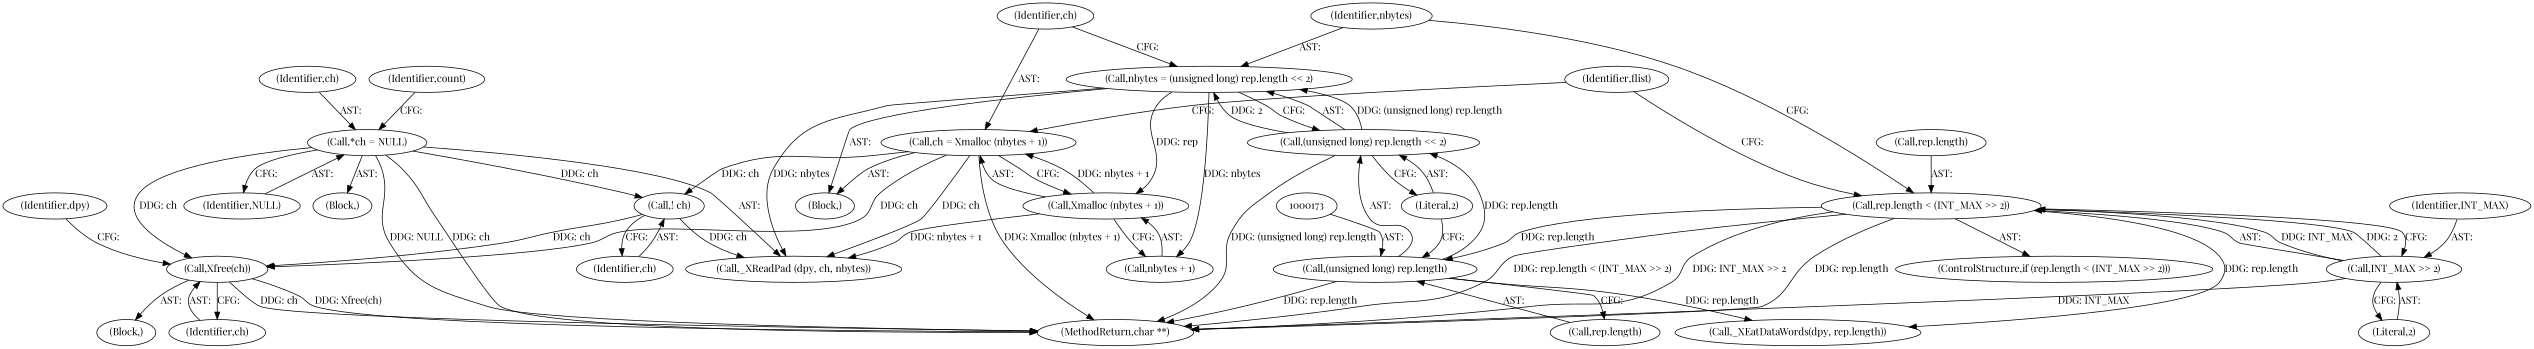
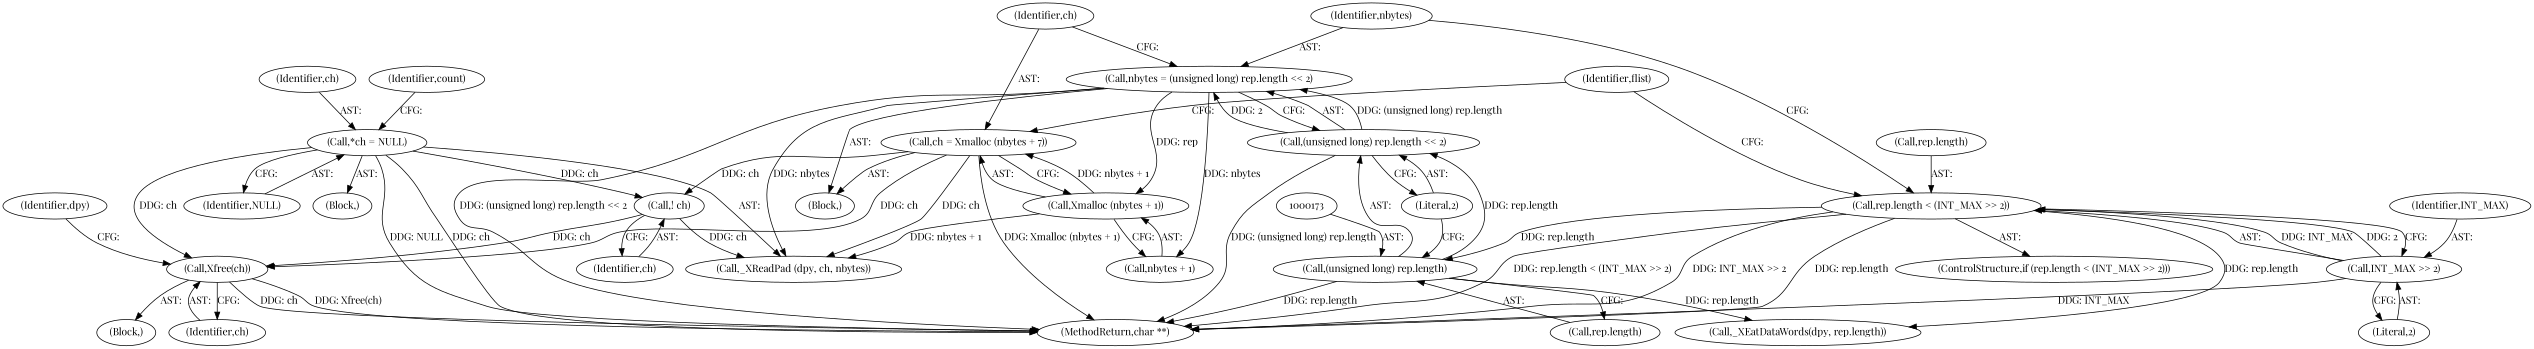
(978, 143) -> (978, 143)
none -> (476, 185)
